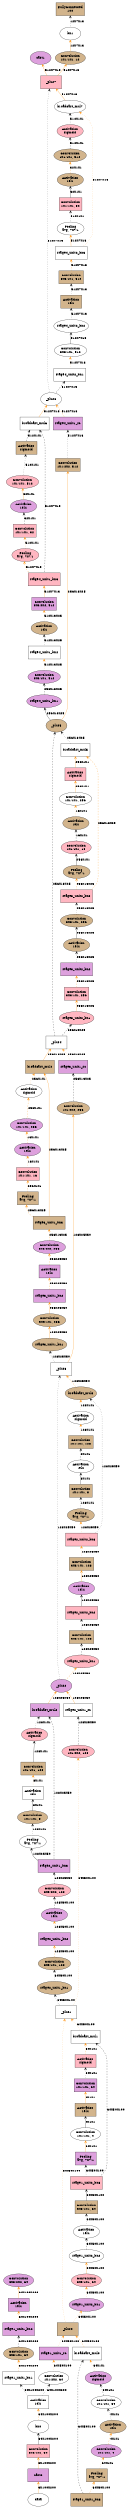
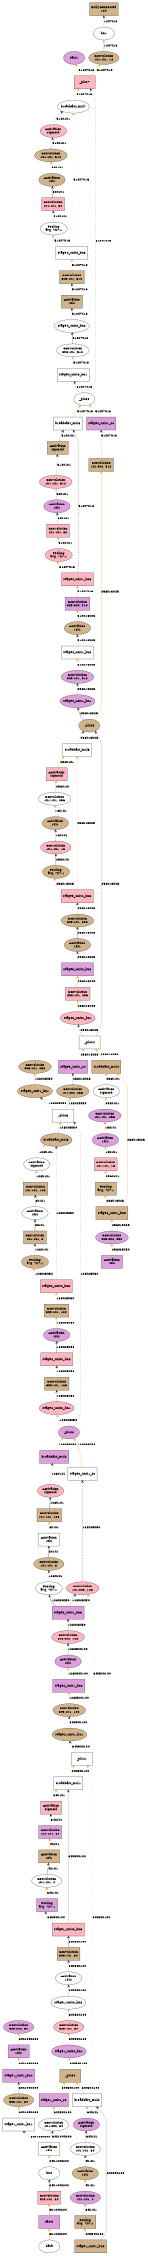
(50, 1296) -> none
(54, 1789) -> (71, 1601)
